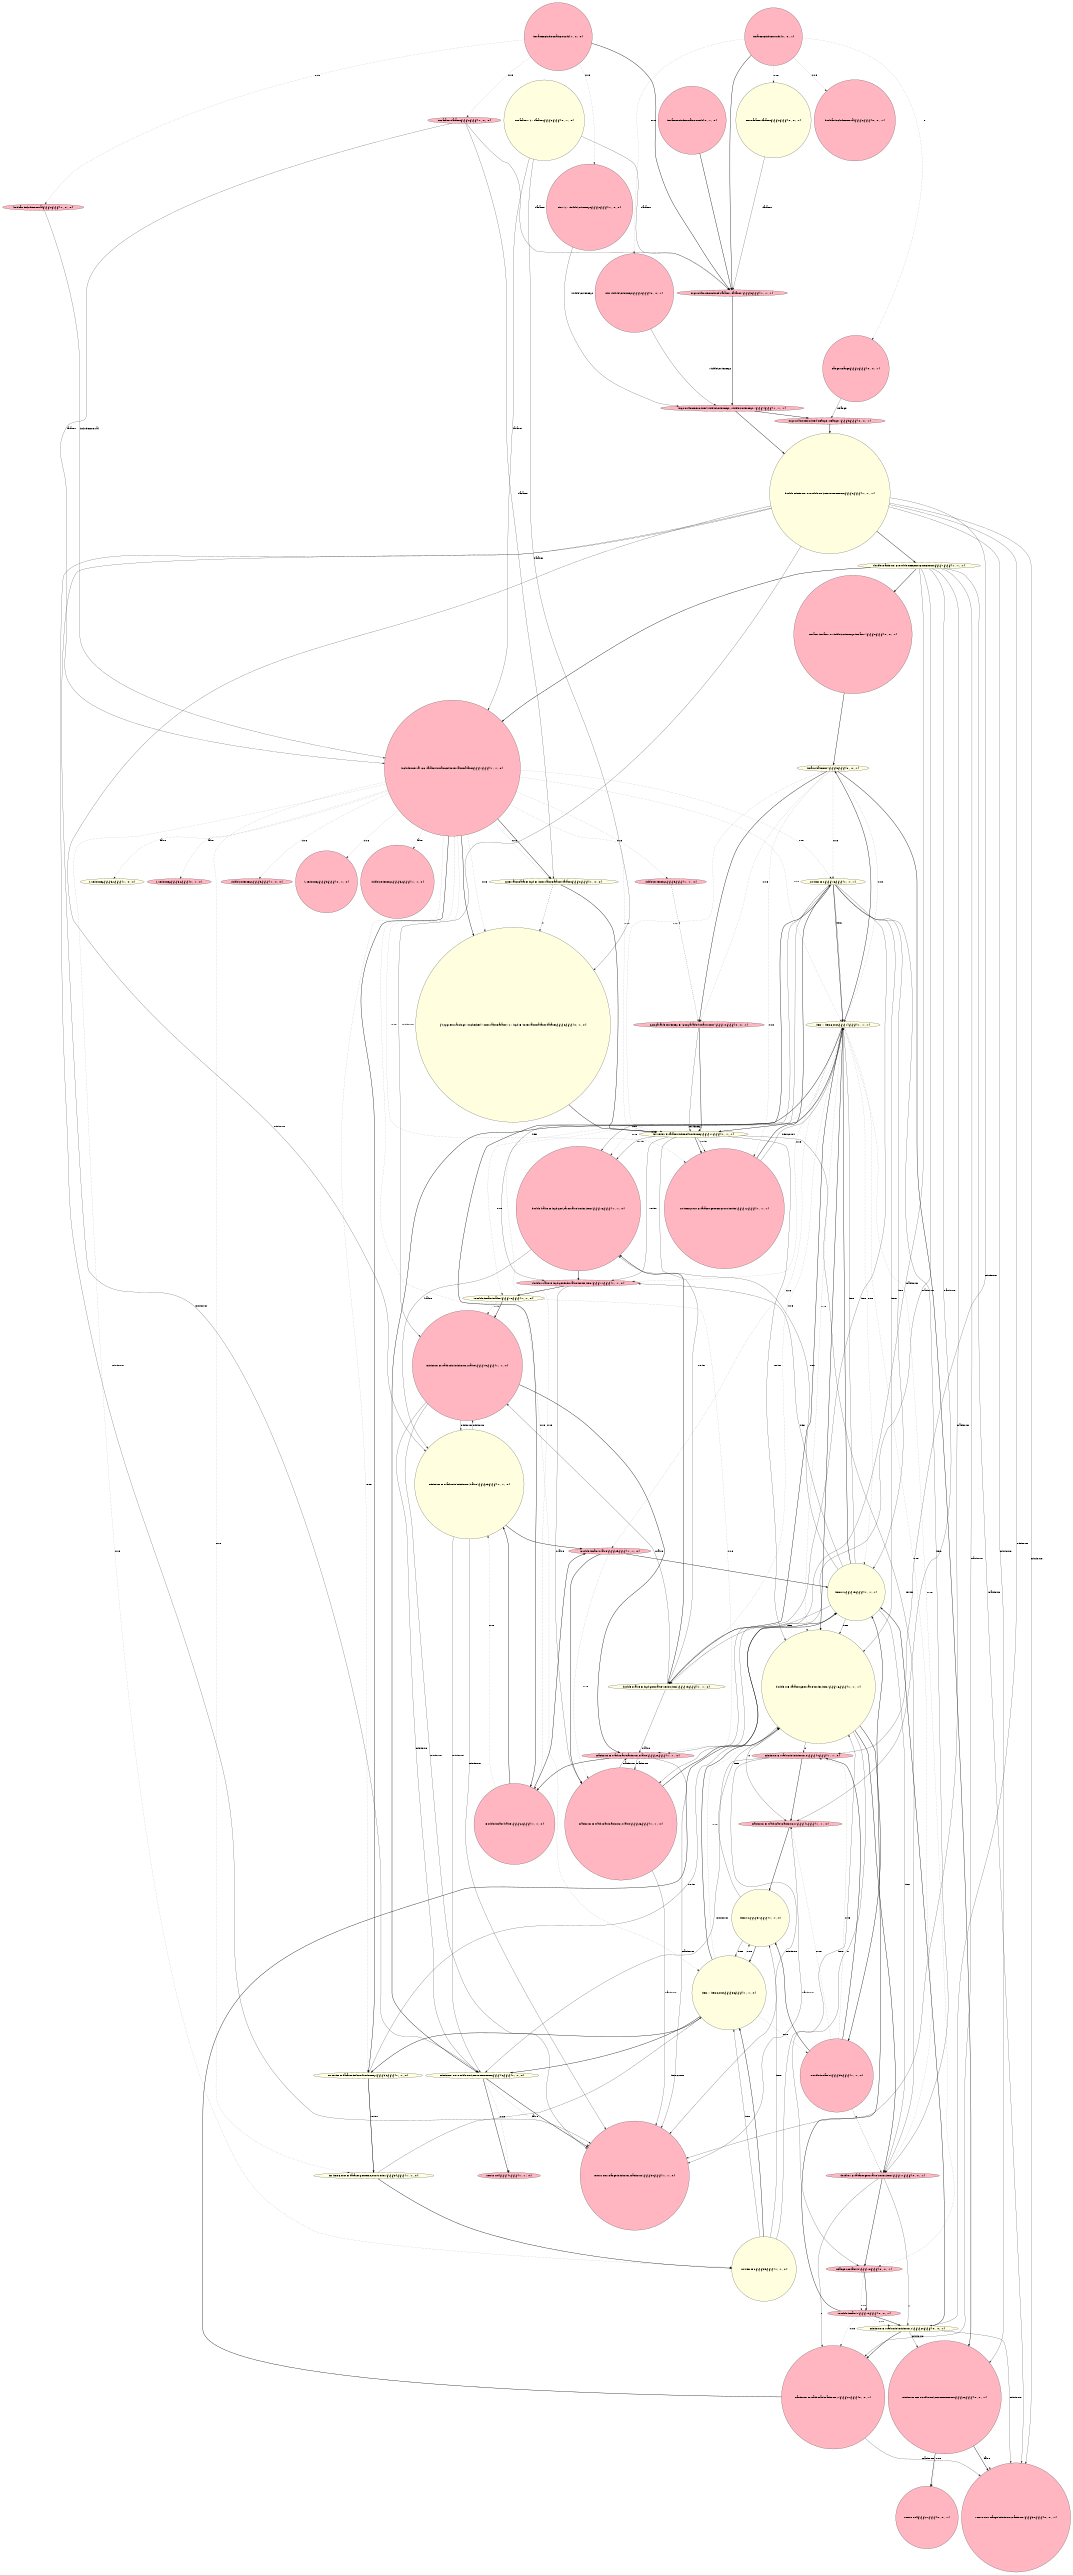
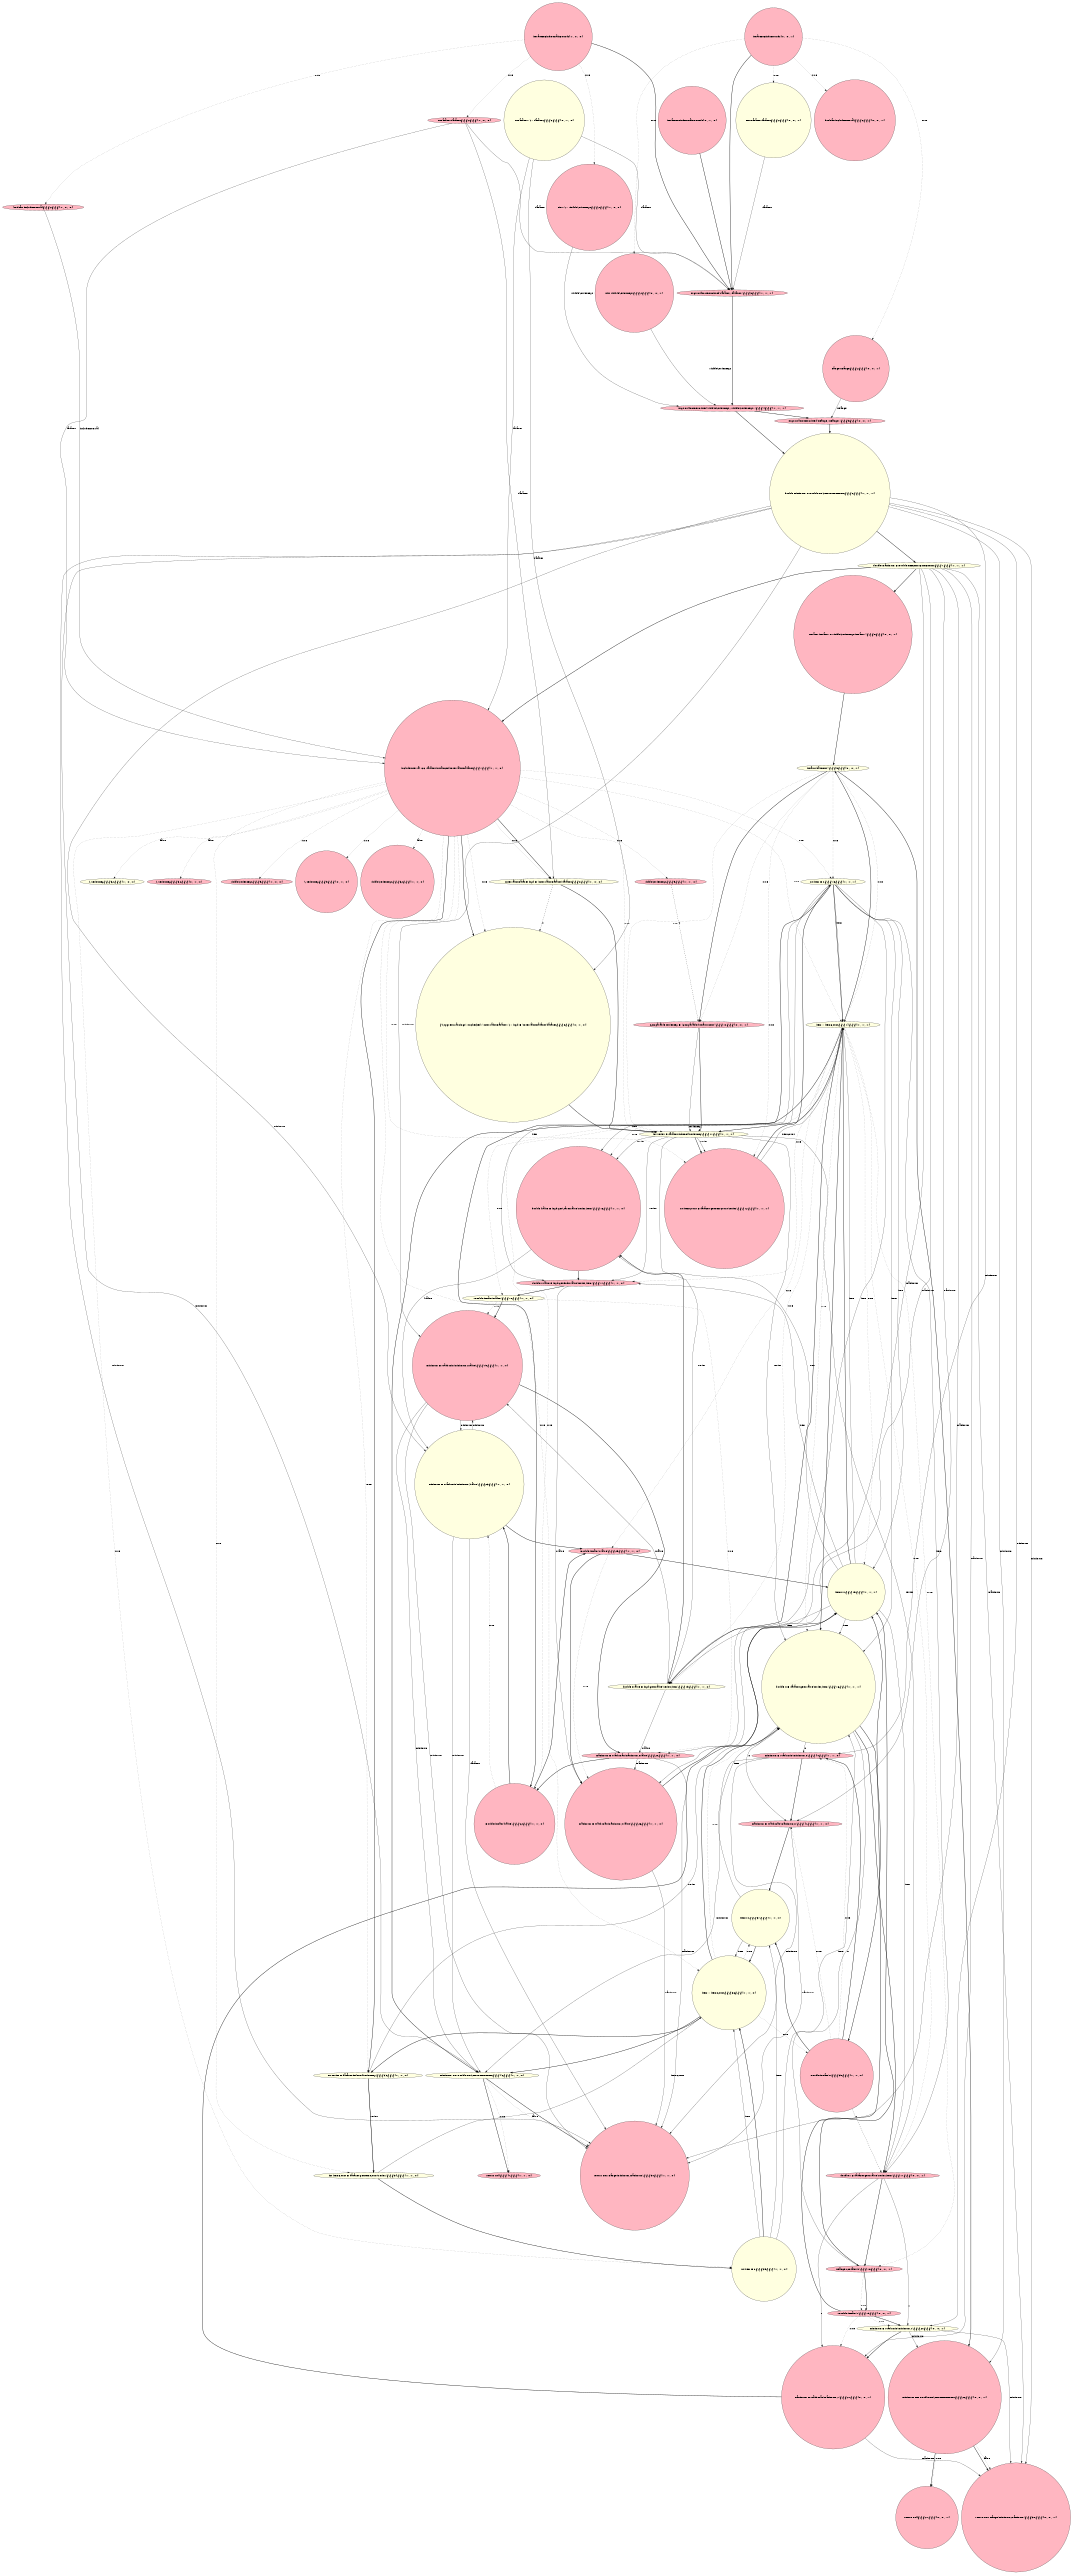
(925, 120) -> (925, 120)
(475, 1763) -> (475, 1763)
(622, 1764) -> none
(927, 1948) -> (886, 1977)
